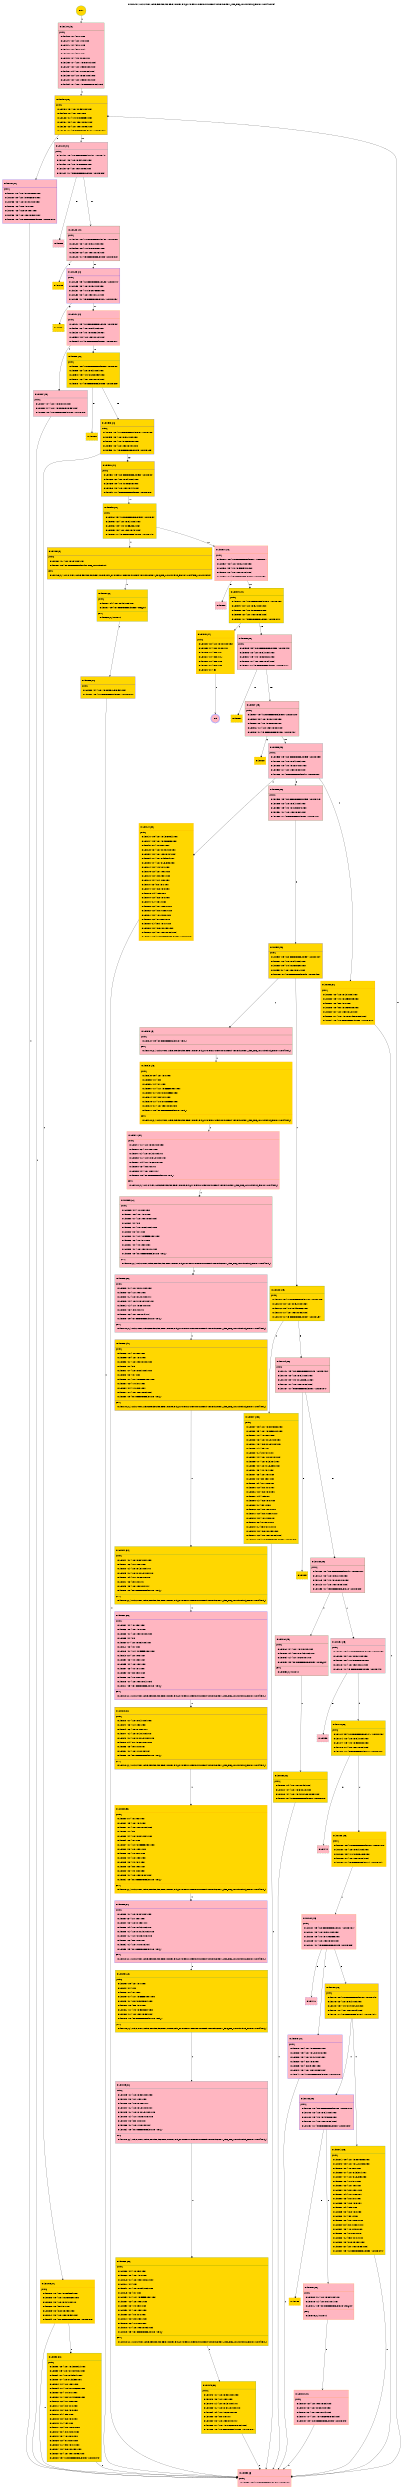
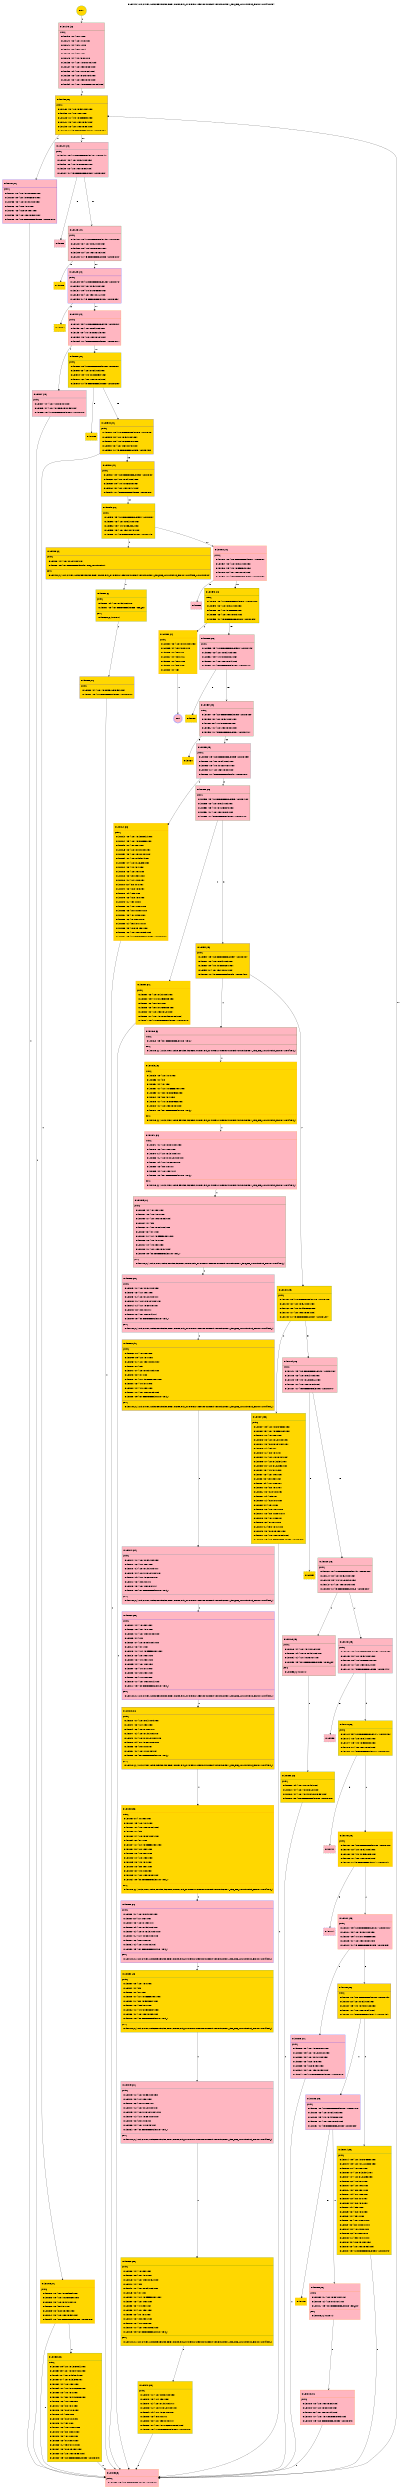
(350, 876) -> (194, 900)
(191, 1575) -> (198, 1575)
(315, 1972) -> (339, 1895)
